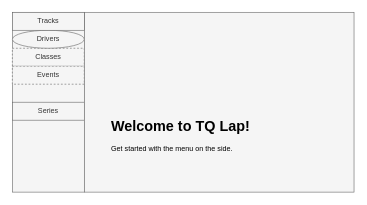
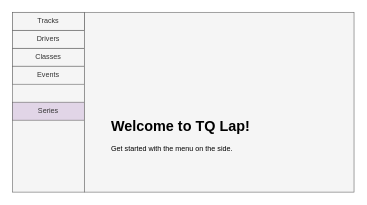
(48, 39) -> (48, 39)
(48, 57) -> (48, 57)
(48, 75) -> (48, 75)
(48, 111) -> (48, 111)
